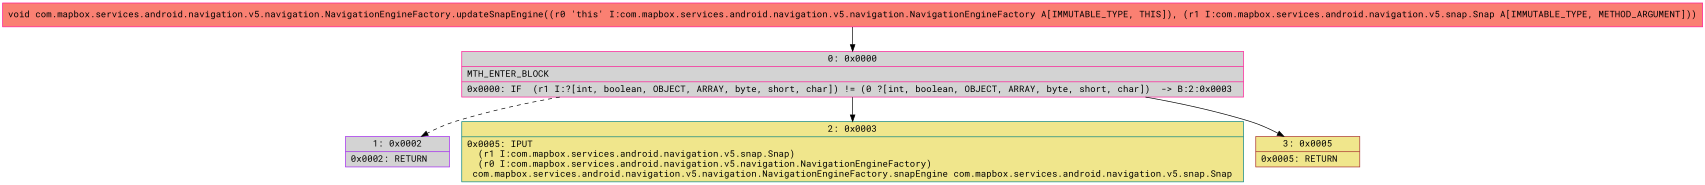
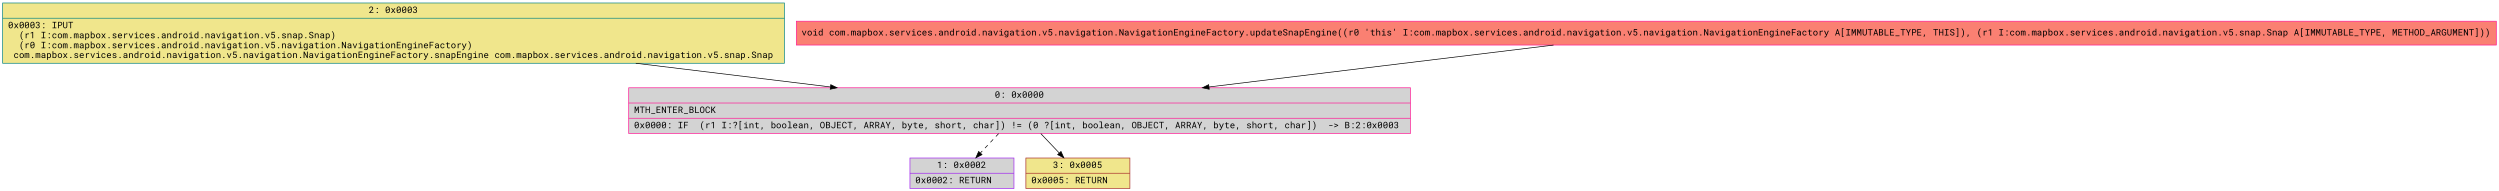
(853, 106) -> (733, 75)
(505, 144) -> (46, 26)
